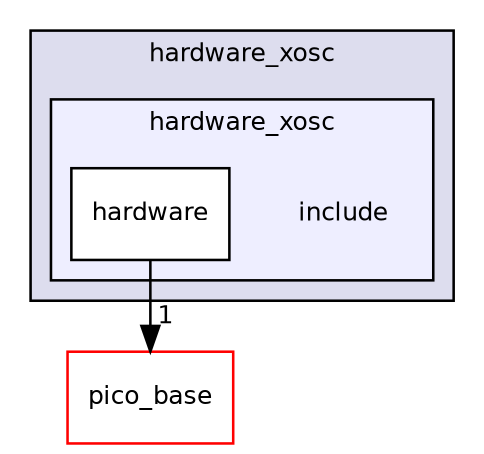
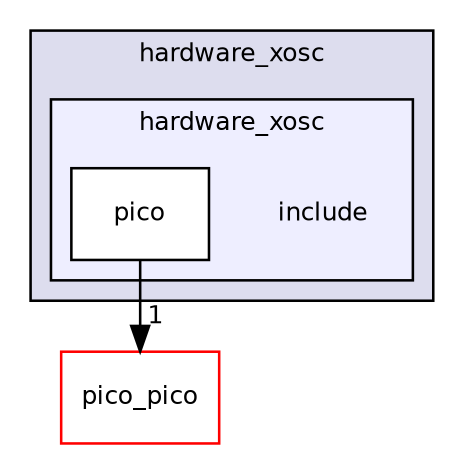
(150, 214) -> (140, 214)
(150, 398) -> (140, 398)
